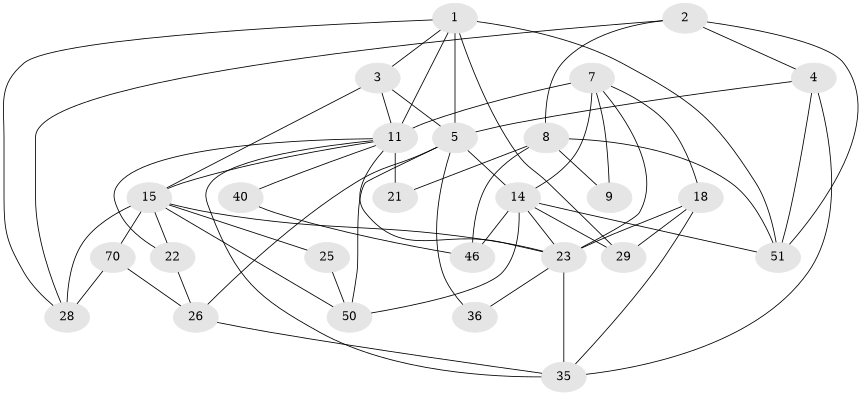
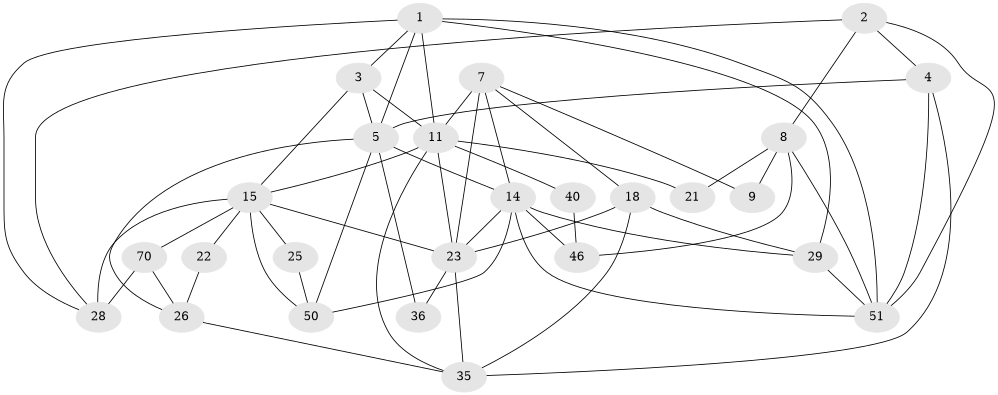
(201, 152) -> none
none -> (846, 287)
